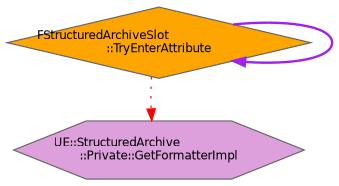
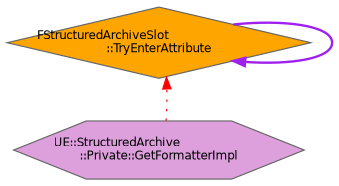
(151, 93) -> (167, 105)
